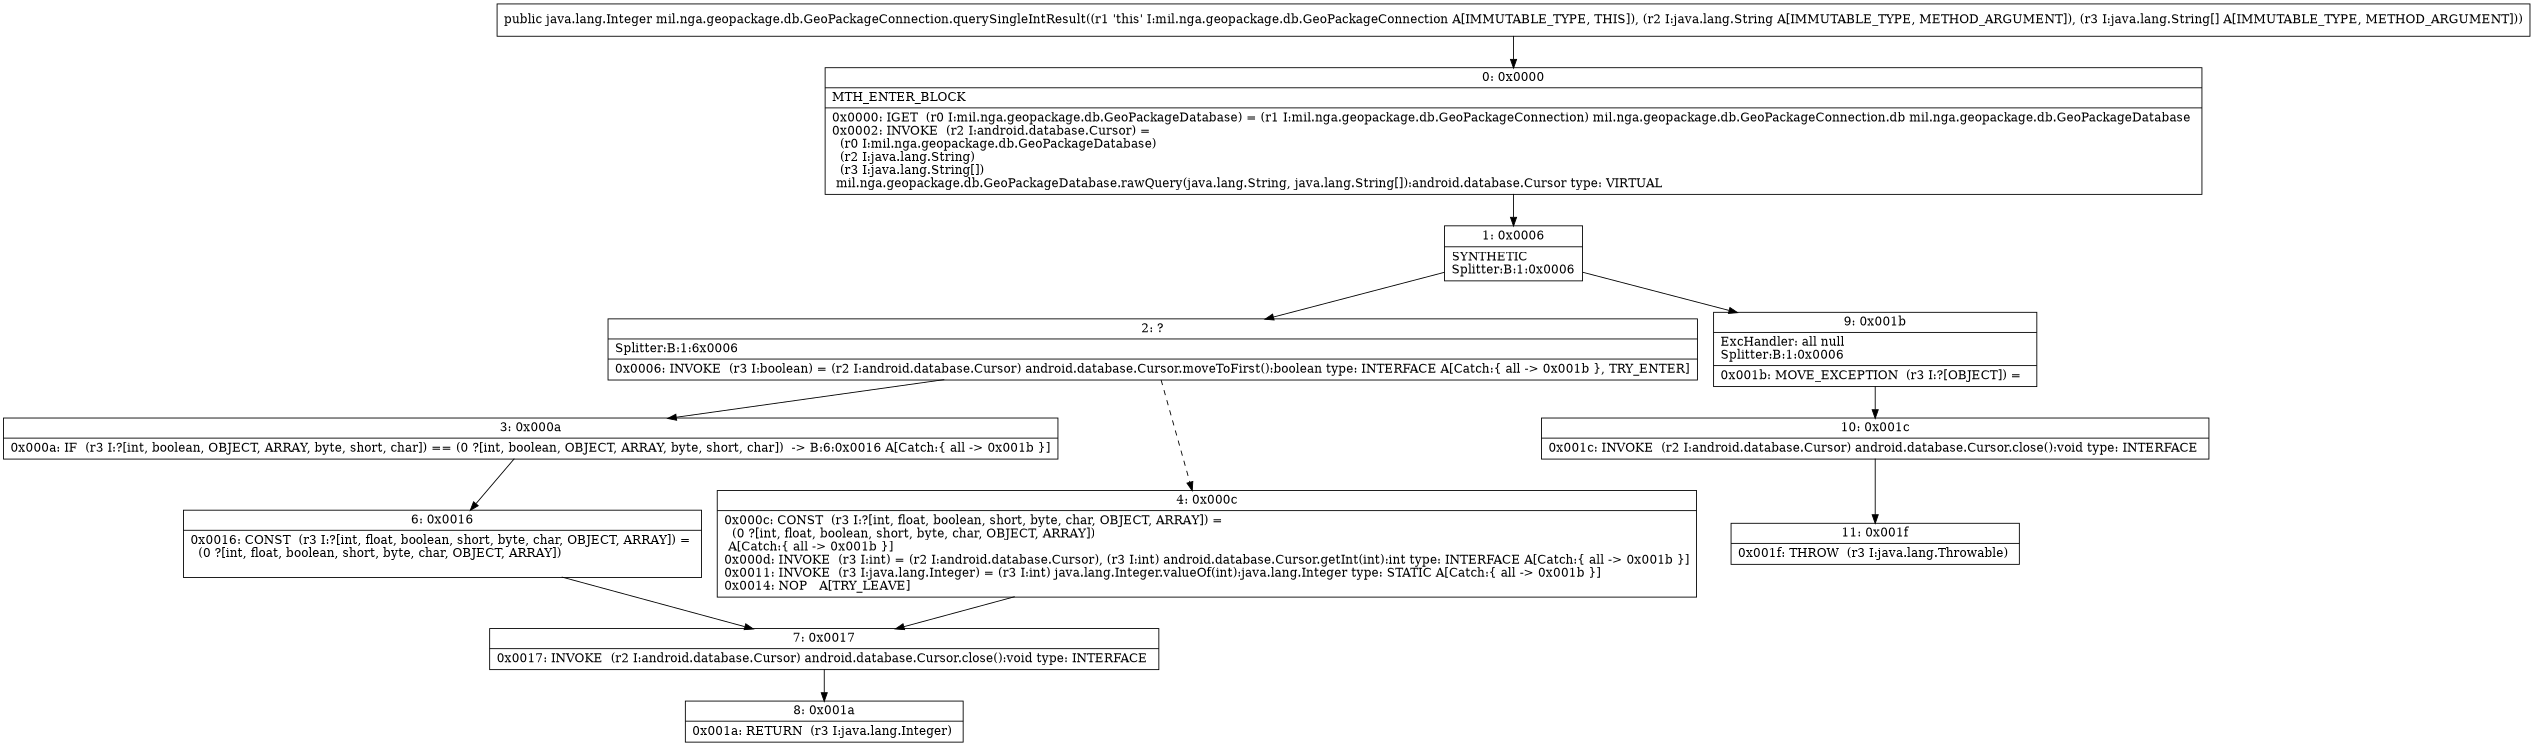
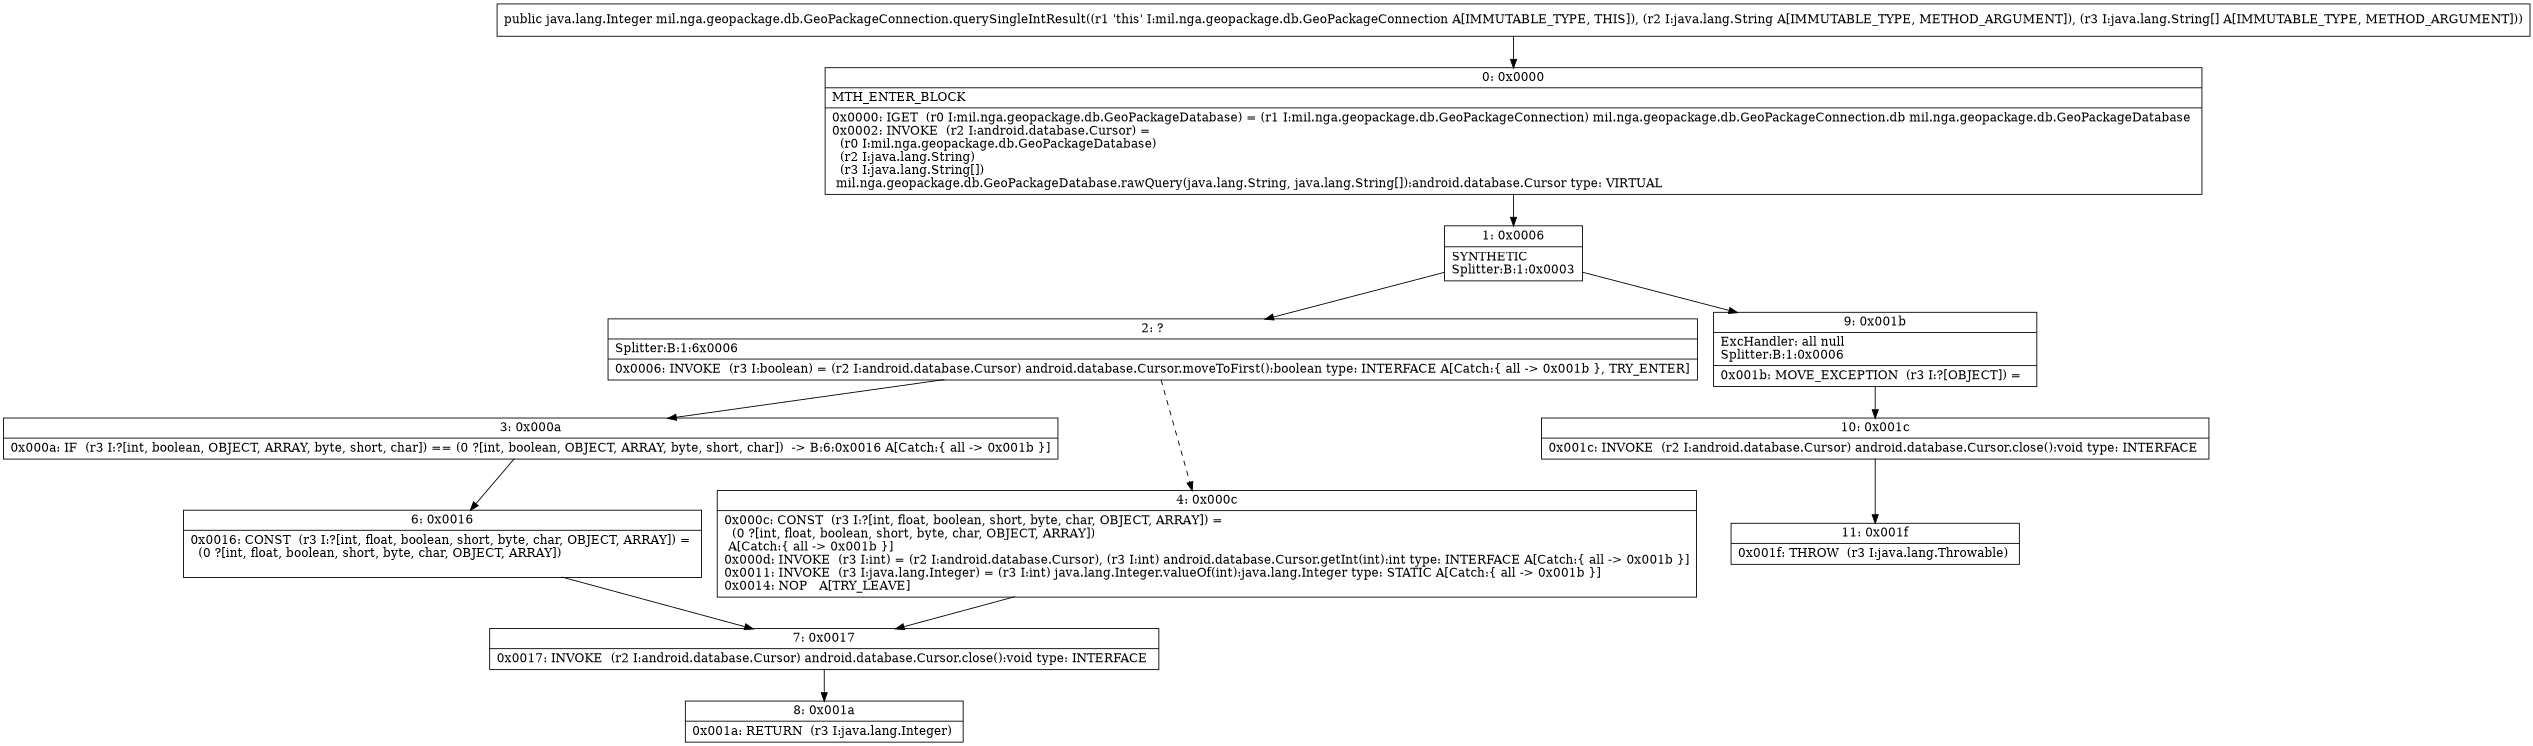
(1514, 270) -> (1514, 270)
